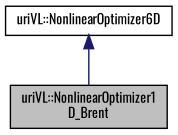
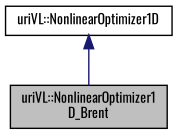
(89, 21) -> (89, 21)
